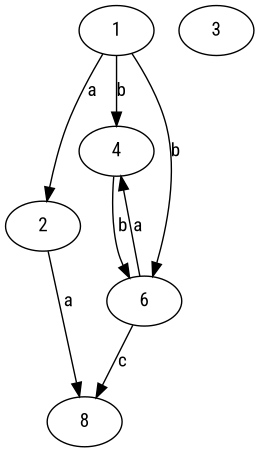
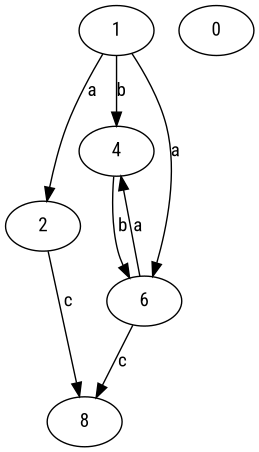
(216, 31) -> (216, 31)
(176, 151) -> (176, 151)
(69, 301) -> (69, 301)
